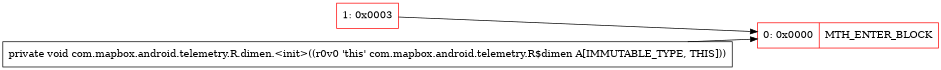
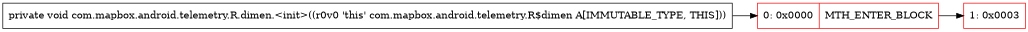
(574, 24) -> (948, 16)
